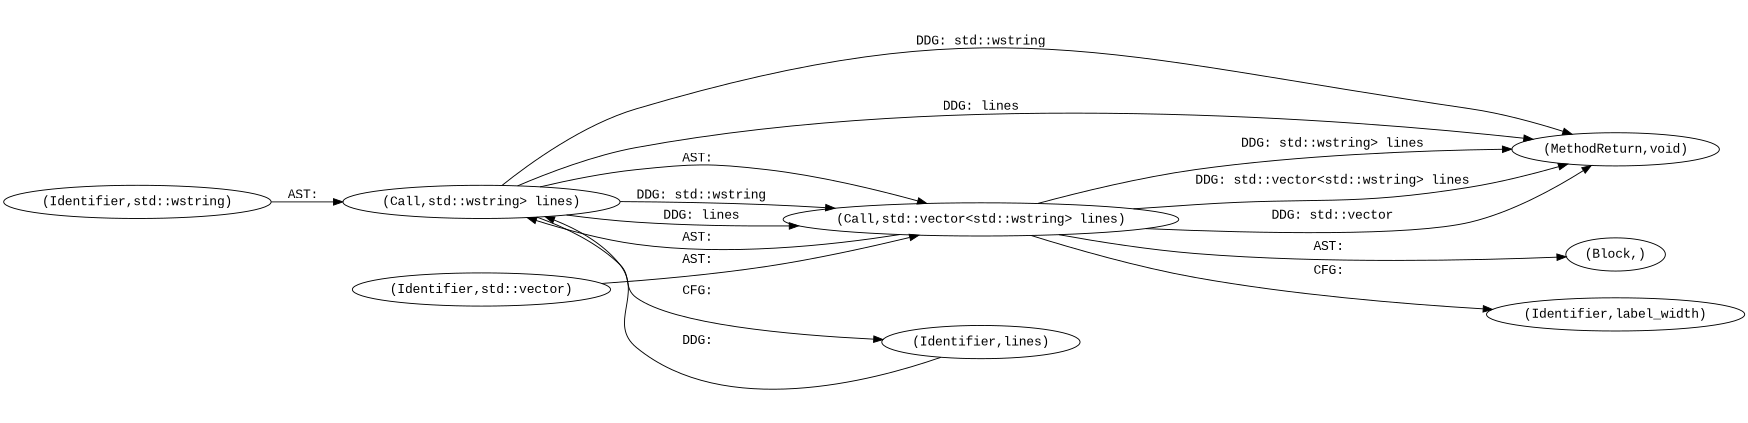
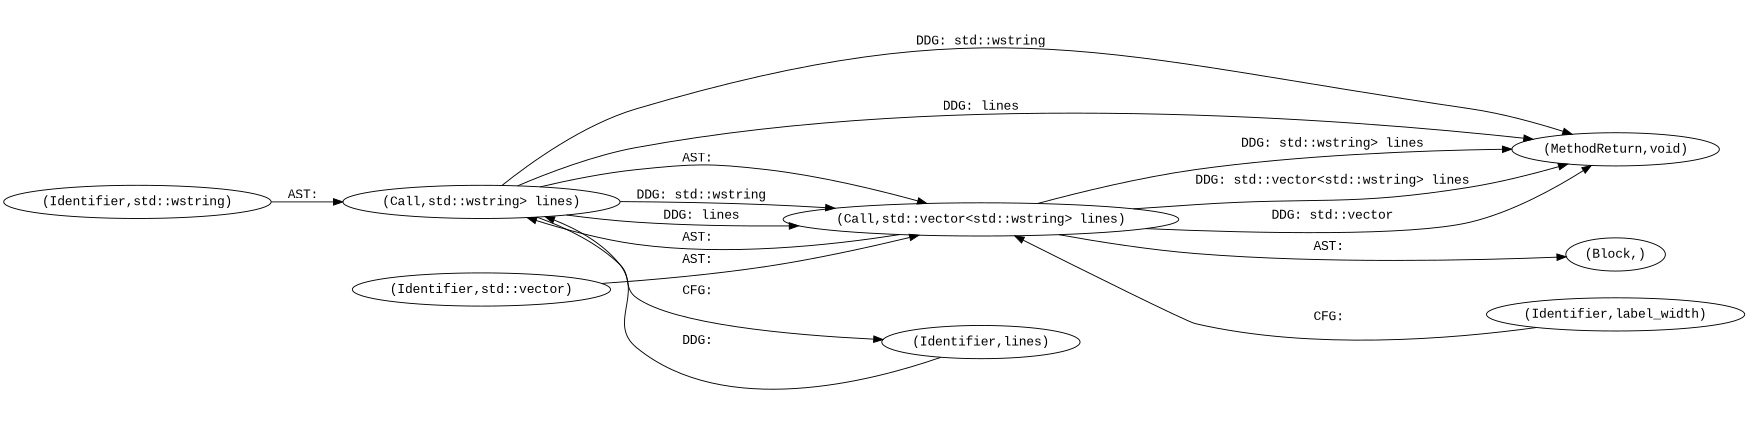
(1255, 287) -> (1270, 335)
